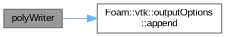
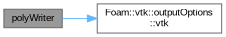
(159, 18) -> (159, 18)
